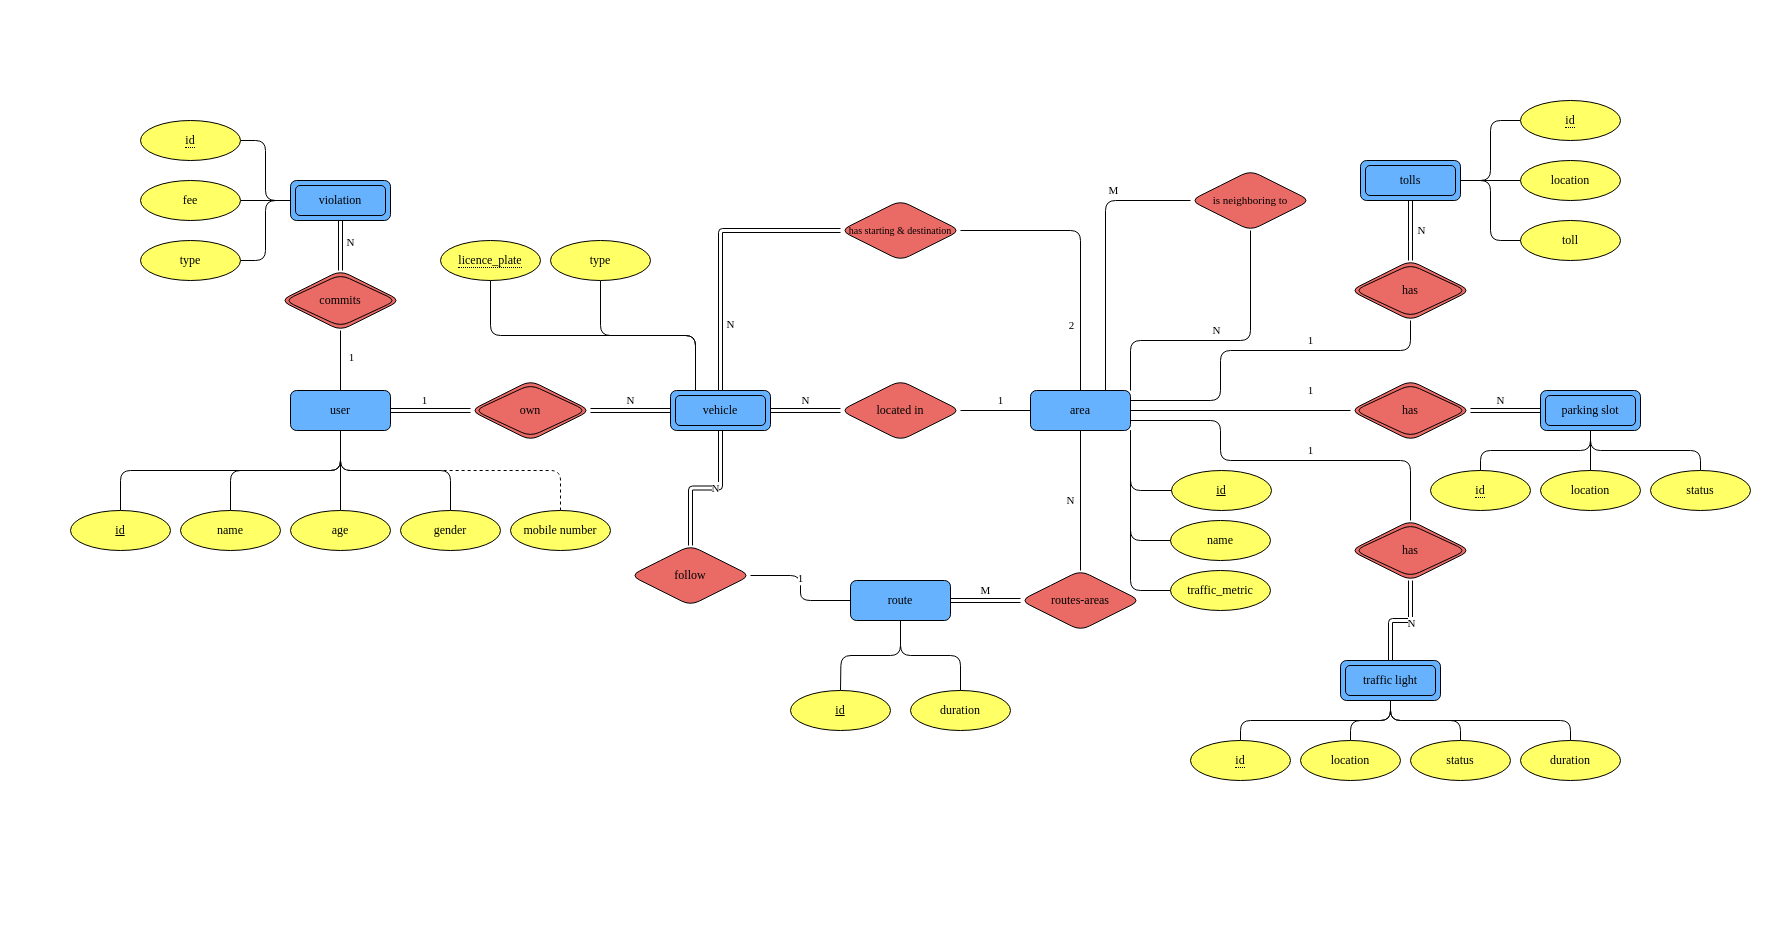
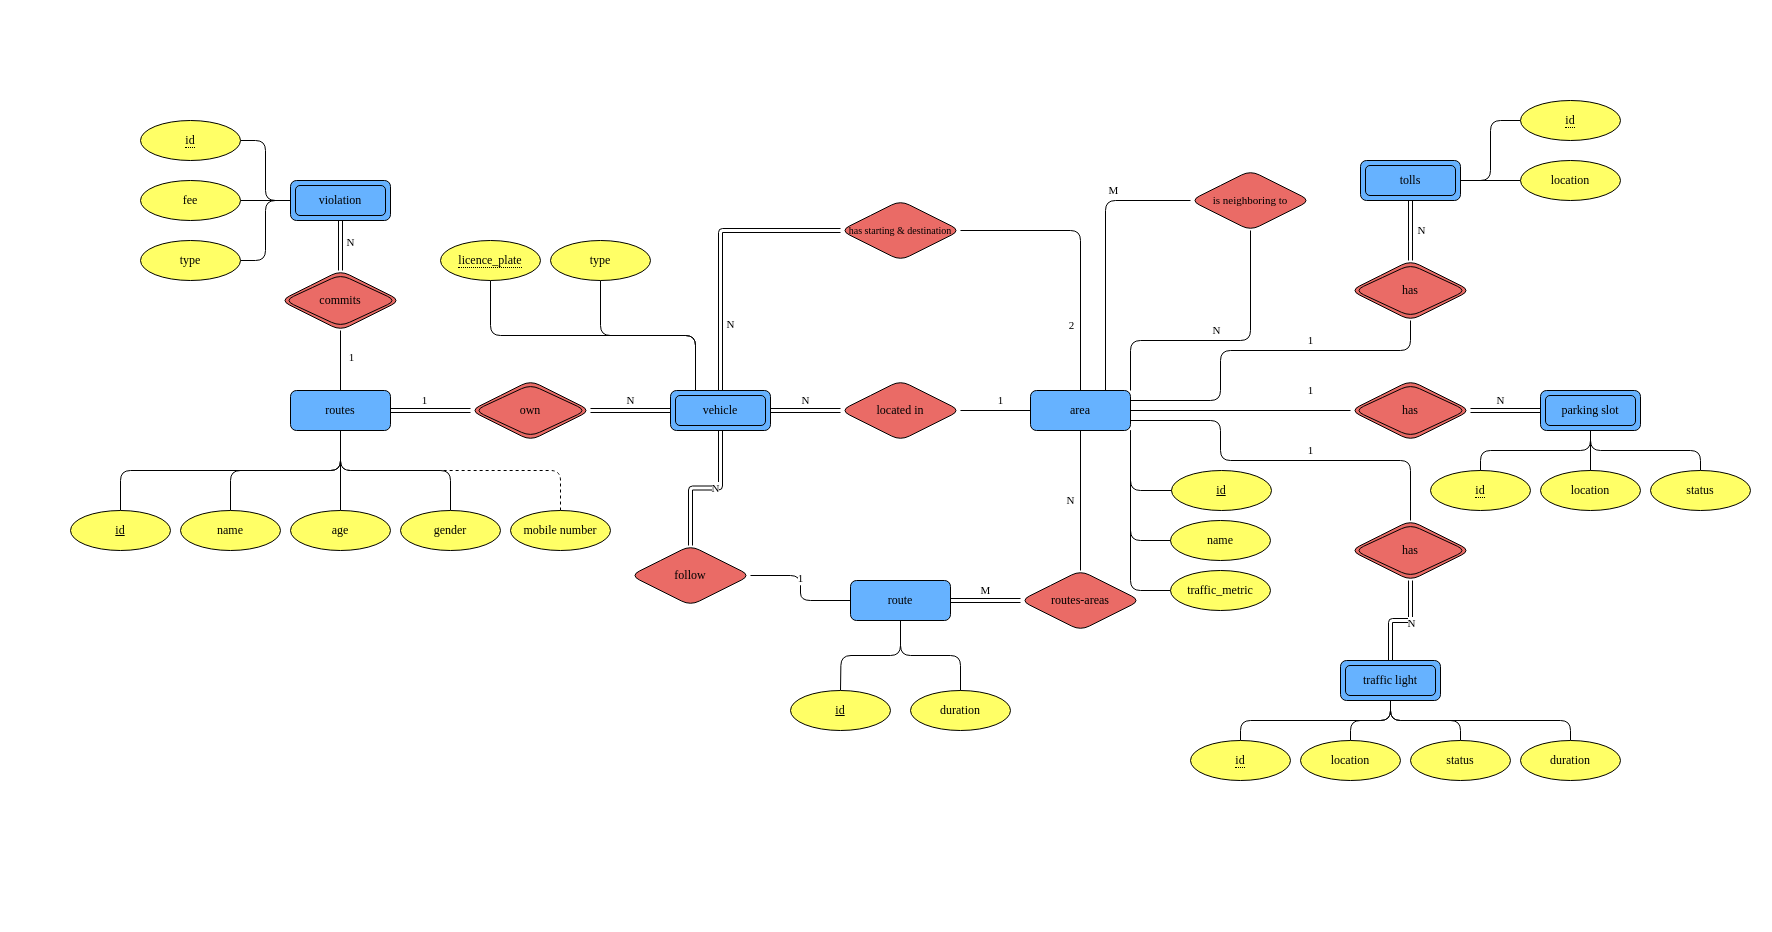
(1491, 223) -> none
(1571, 241) -> none
(341, 411) -> (341, 411)
